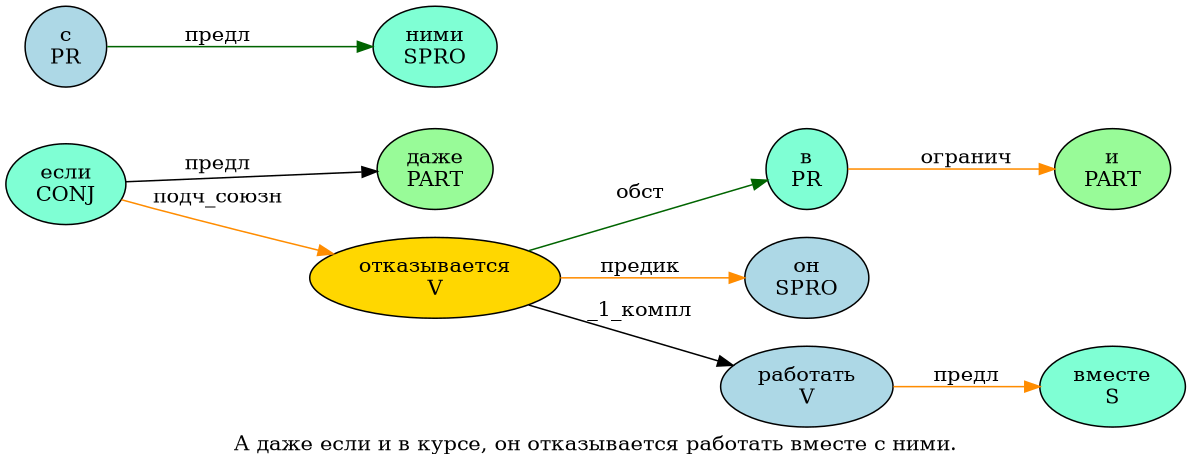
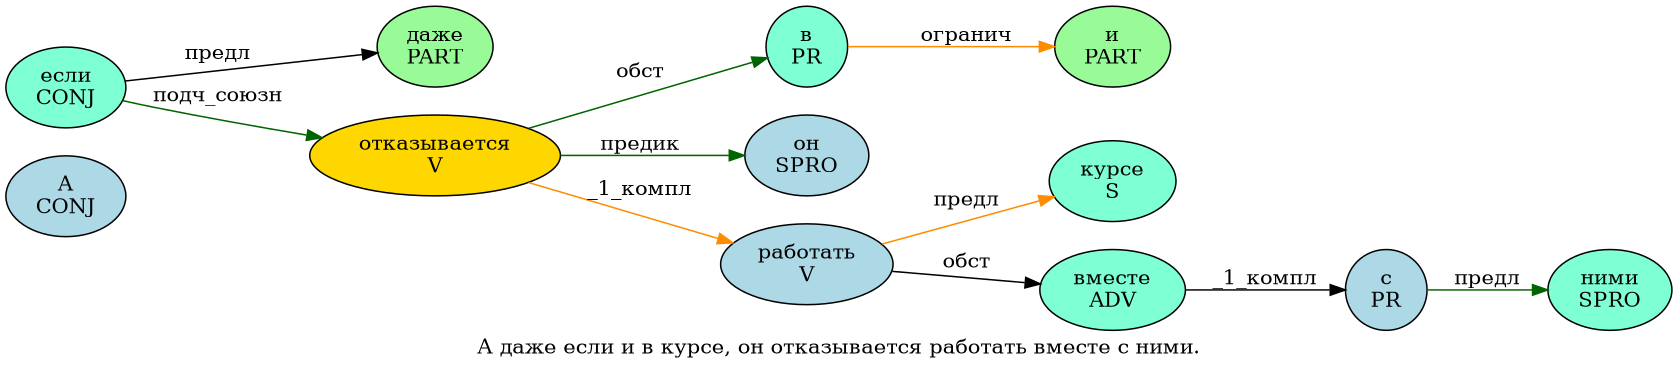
none -> (66, 196)
(220, 226) -> (214, 119)
(645, 278) -> (645, 155)
none -> (1113, 290)
(623, 333) -> (623, 211)
(1113, 387) -> (1113, 181)
